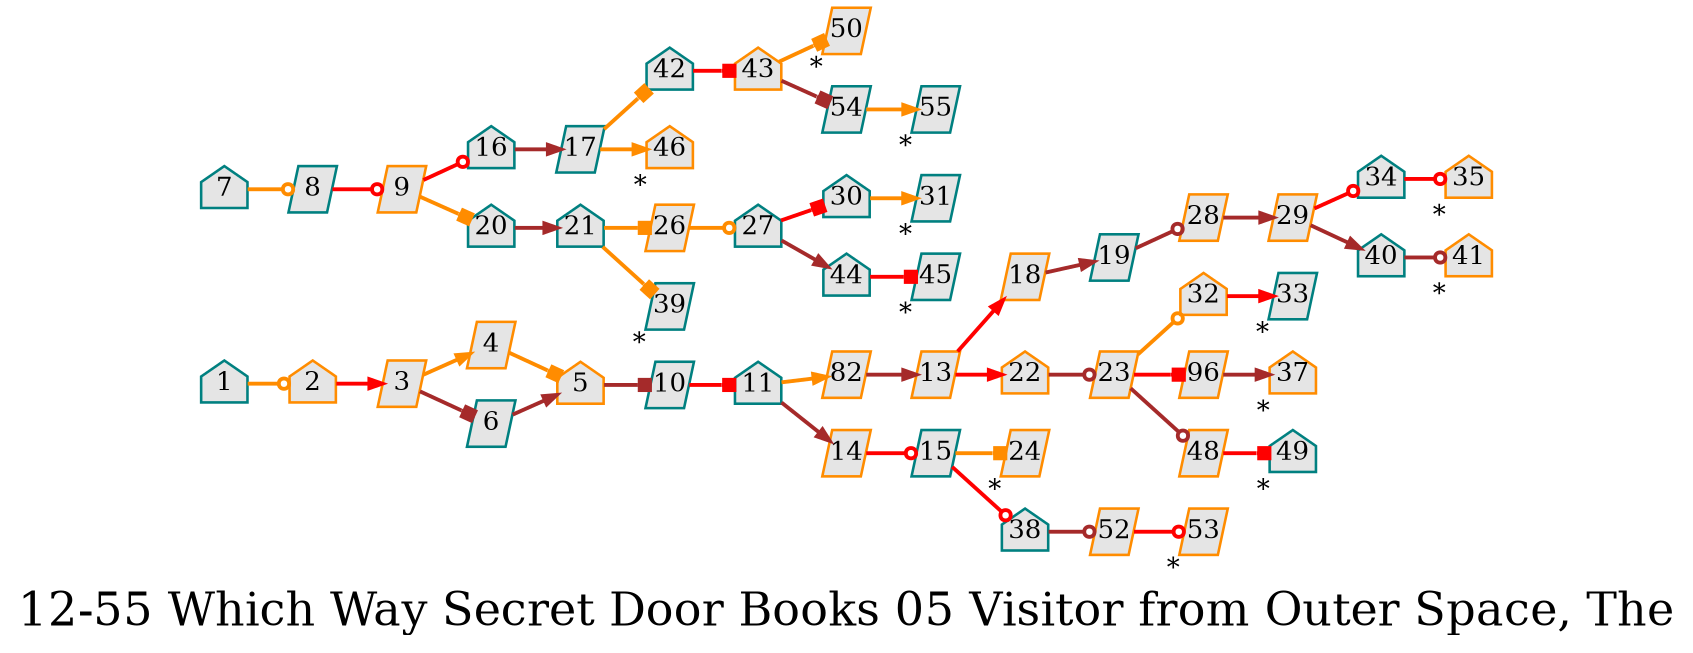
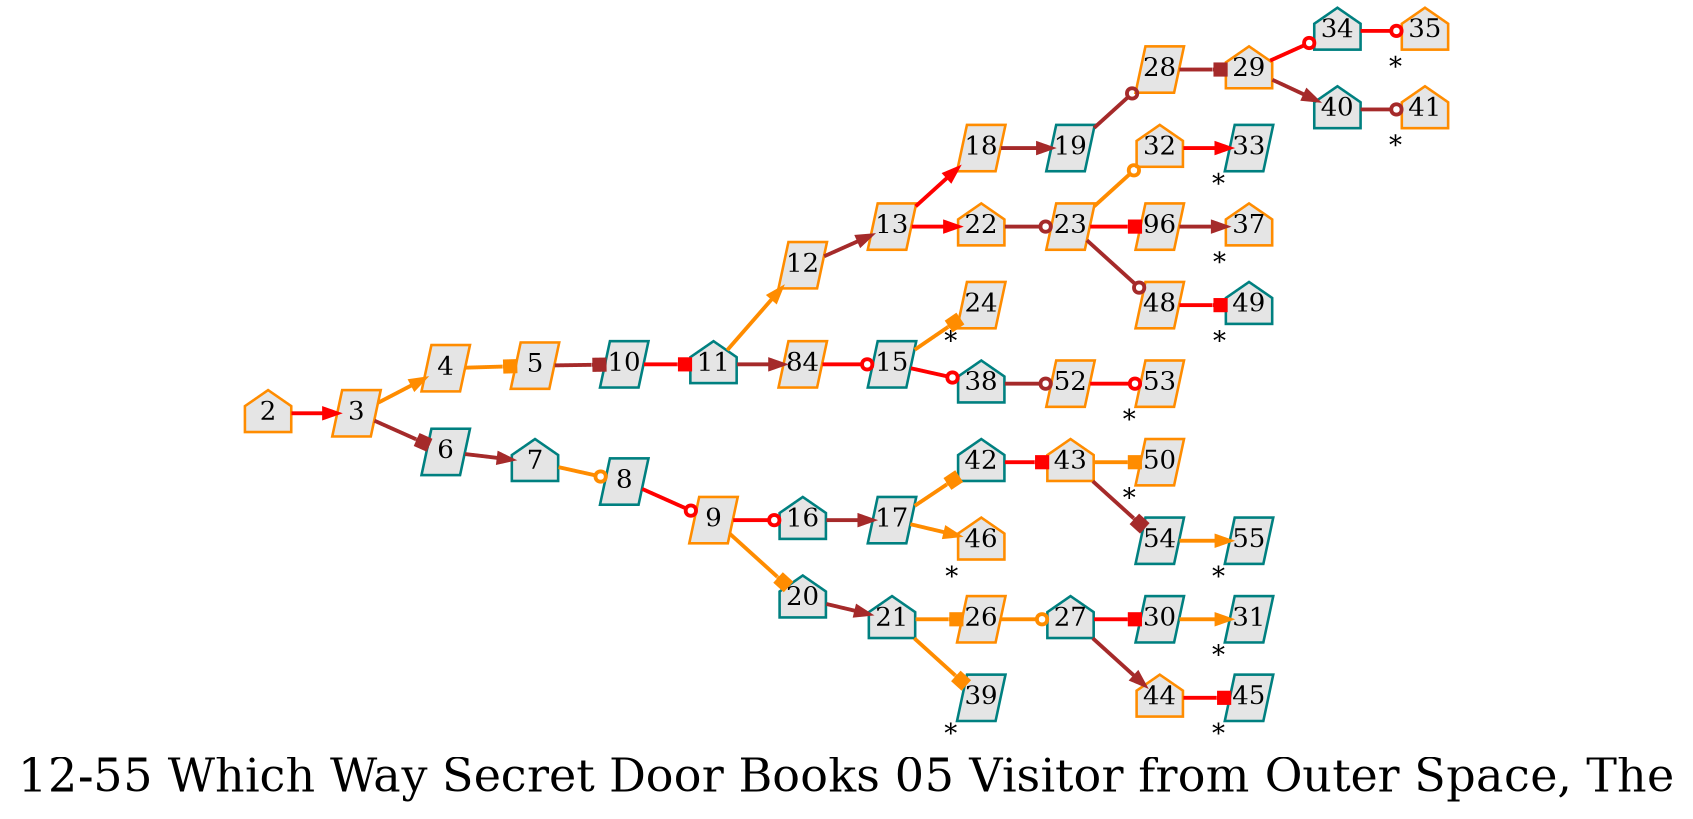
(847, 198) -> (1160, 619)
(1242, 218) -> (1196, 70)
(1293, 218) -> (1249, 70)
(847, 277) -> (1160, 698)
(847, 375) -> (803, 265)
(224, 384) -> none
(580, 385) -> (535, 366)
(529, 407) -> (482, 456)
(847, 453) -> (803, 364)
